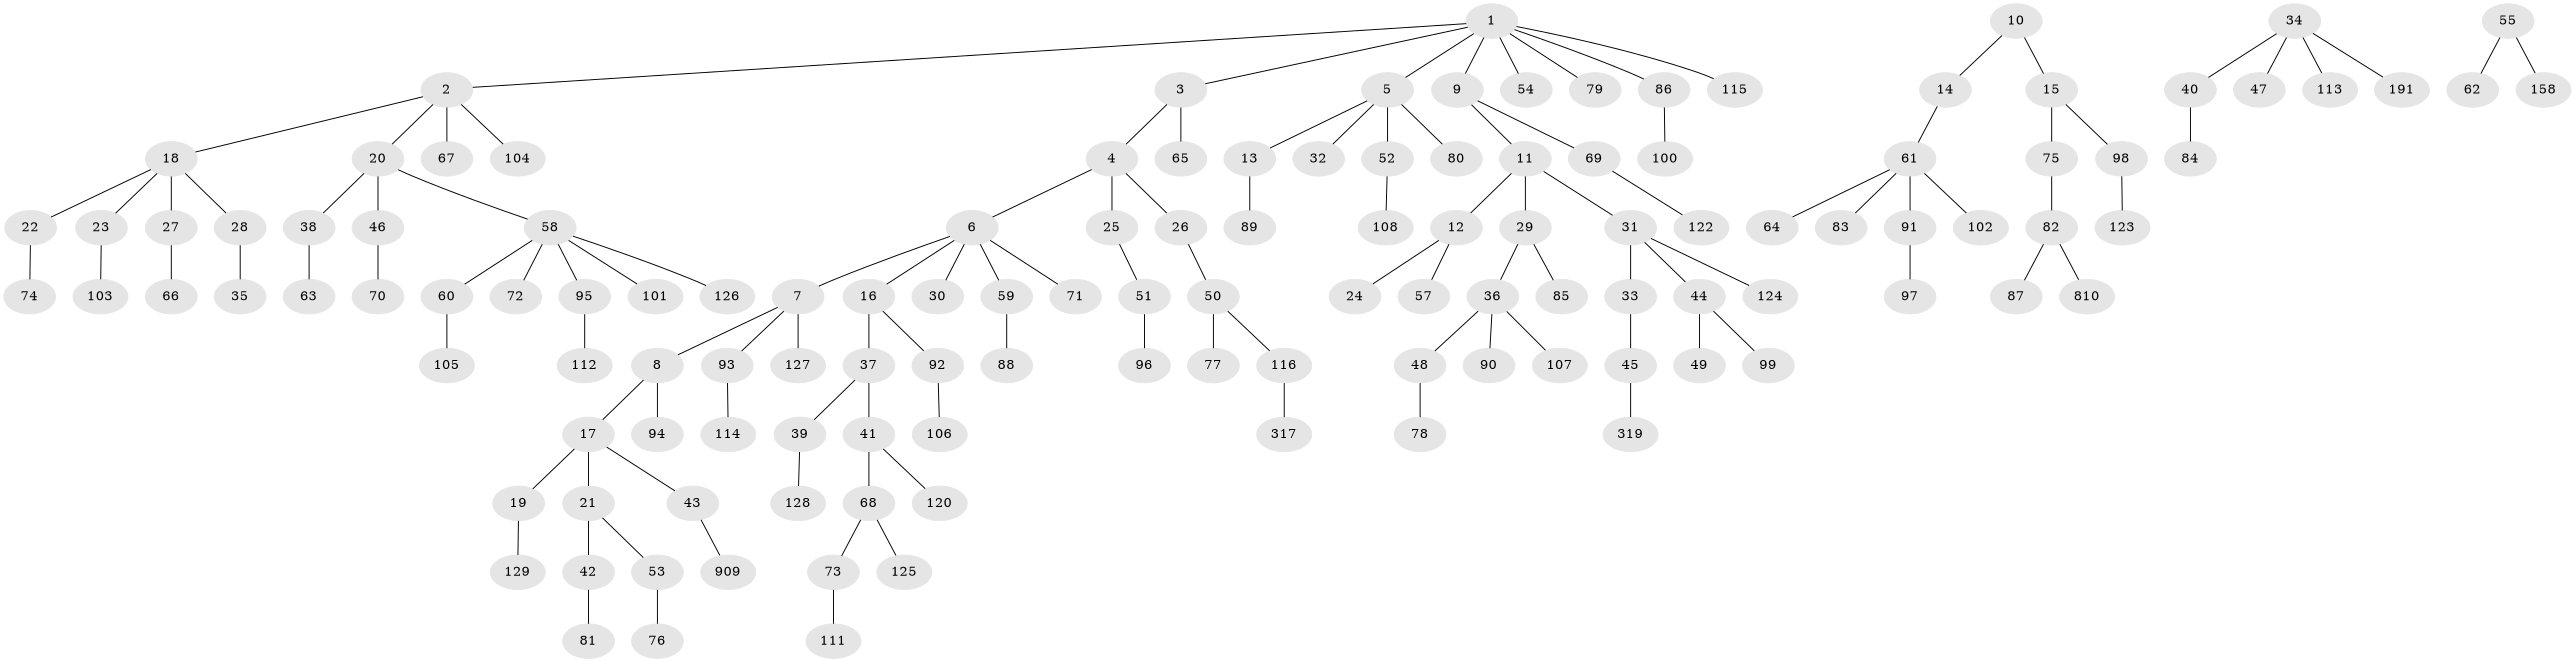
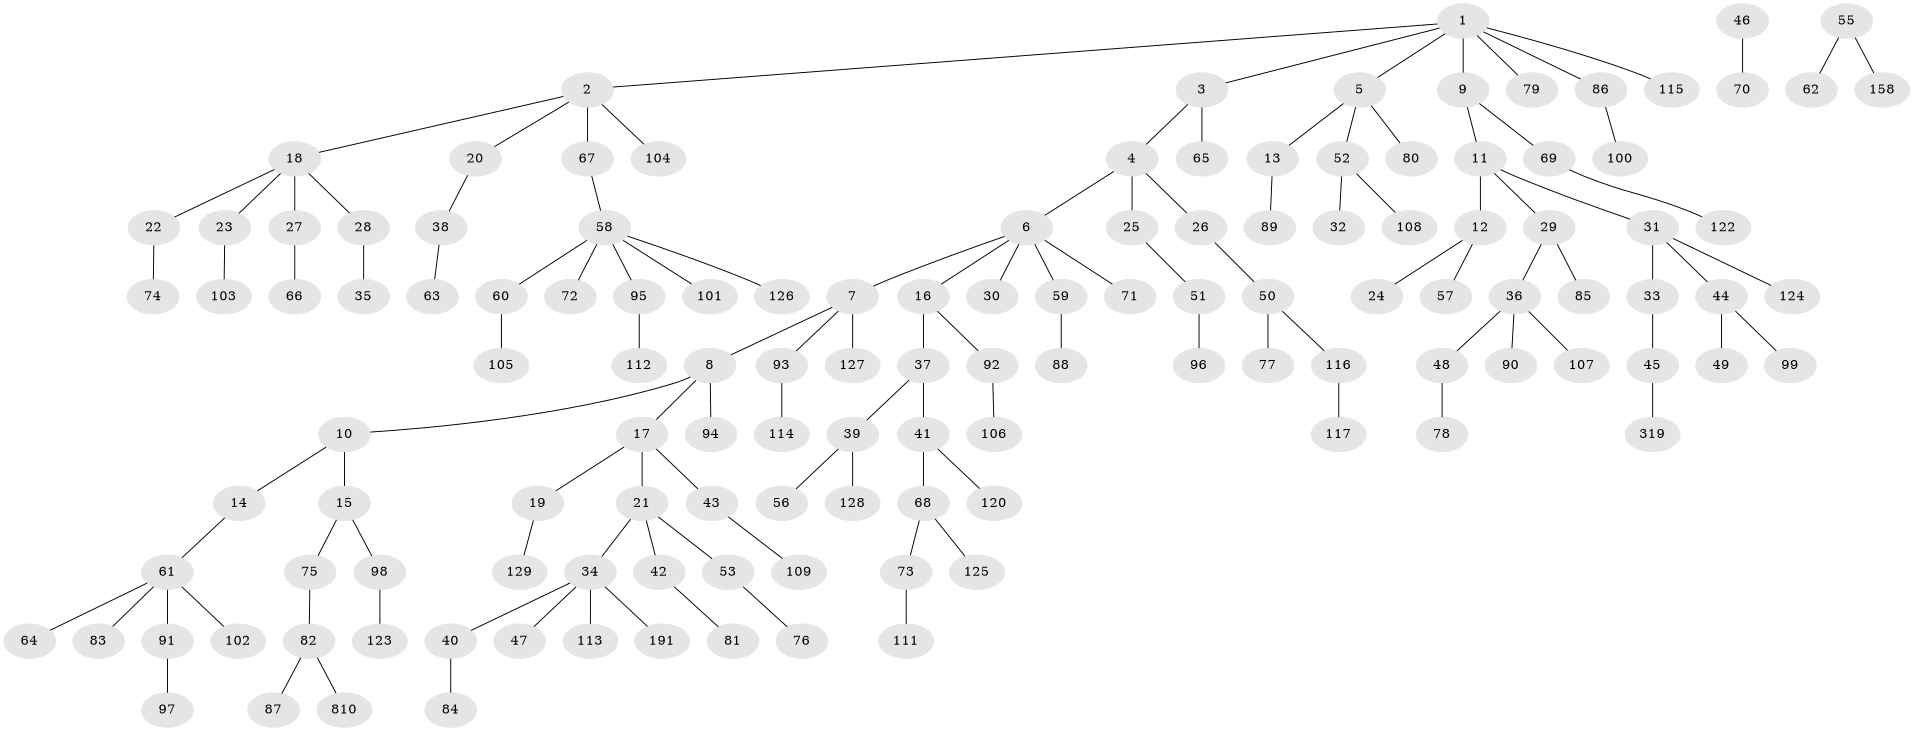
(1526, 90) -> none
(1353, 124) -> (1341, 193)
(378, 193) -> none
(462, 196) -> (596, 193)
none -> (532, 414)
(1284, 434) -> (1339, 434)
none -> (782, 503)
none -> (616, 538)
(728, 572) -> (799, 572)
